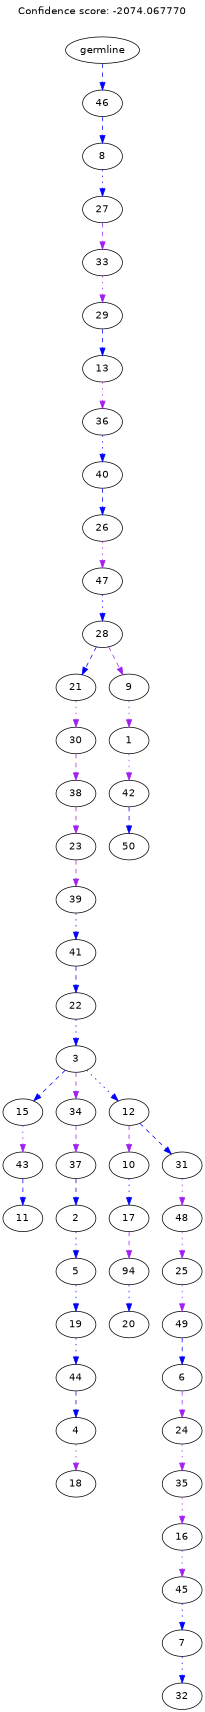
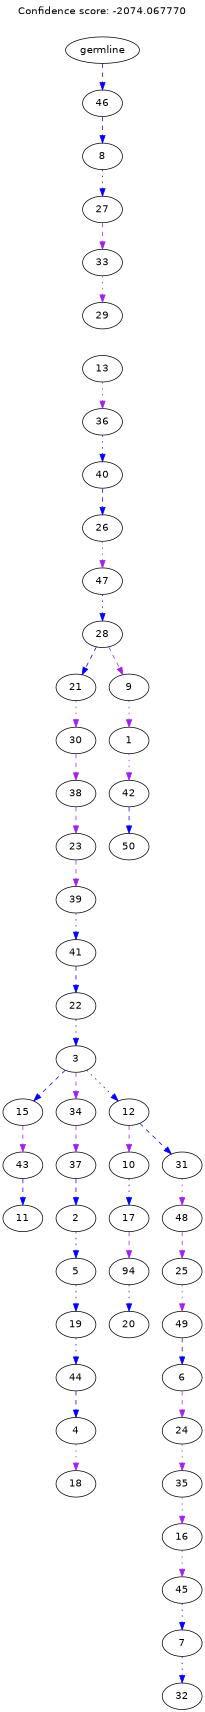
(103, 339) -> none
(23, 1135) -> (23, 1135)
(182, 1241) -> (182, 1241)
